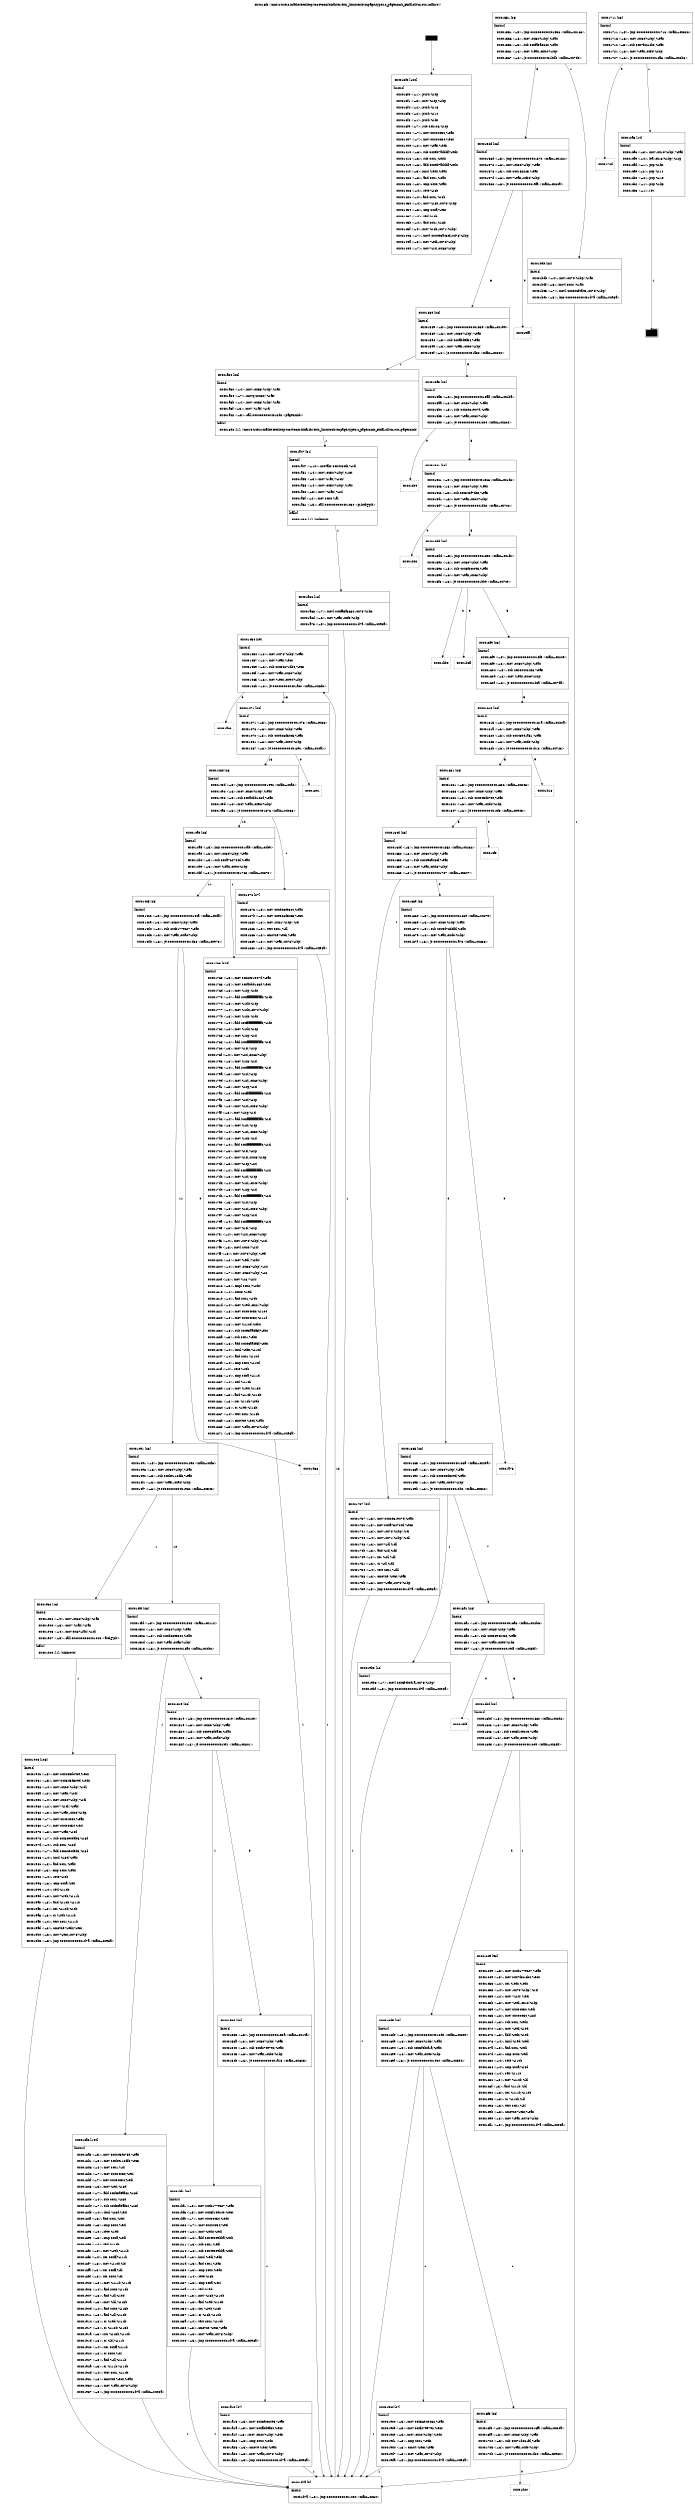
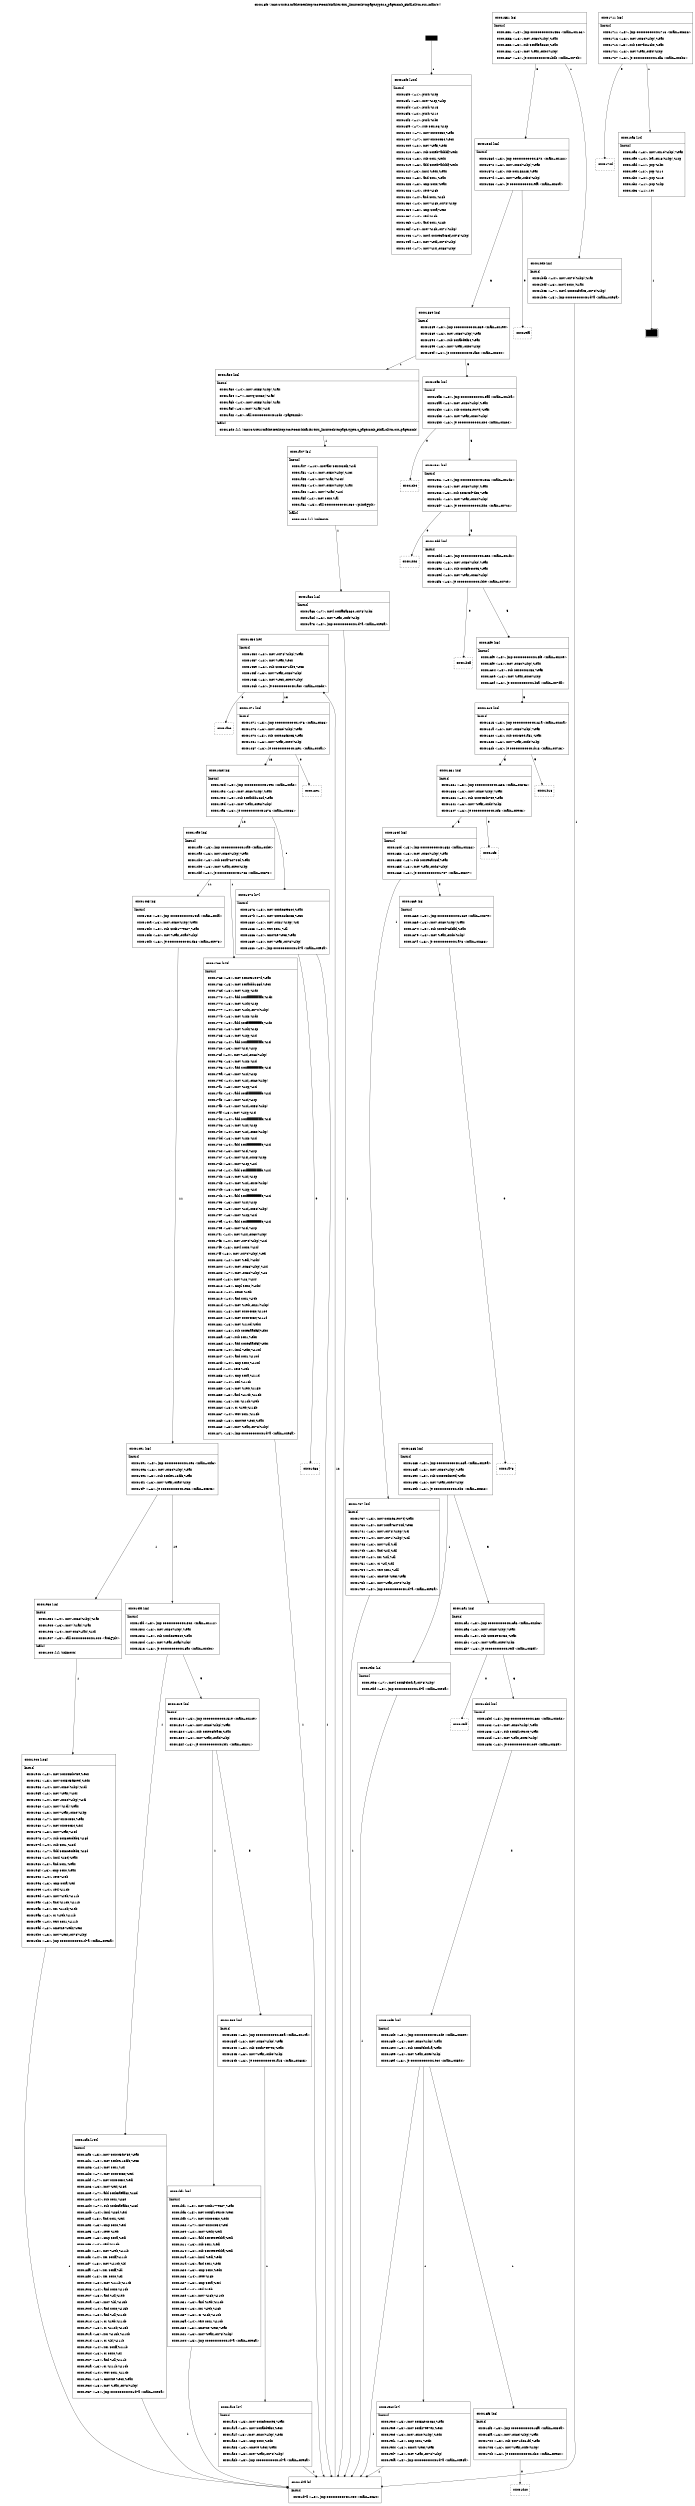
(441, 663) -> none
(446, 1194) -> none
(186, 1245) -> (314, 1207)
(488, 1547) -> (488, 1547)
(521, 2041) -> none
